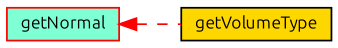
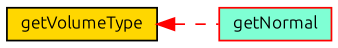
(159, 24) -> (197, 24)
